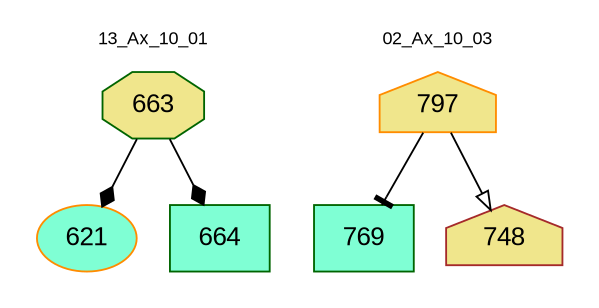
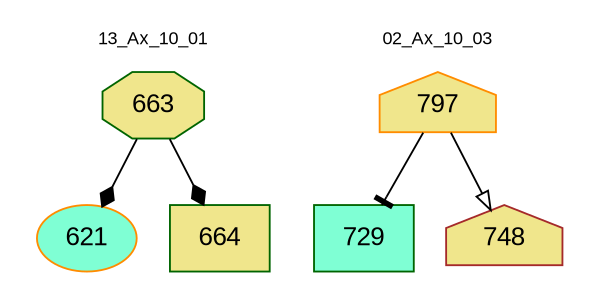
(220, 238) -> (220, 238)
(364, 238) -> (364, 238)
